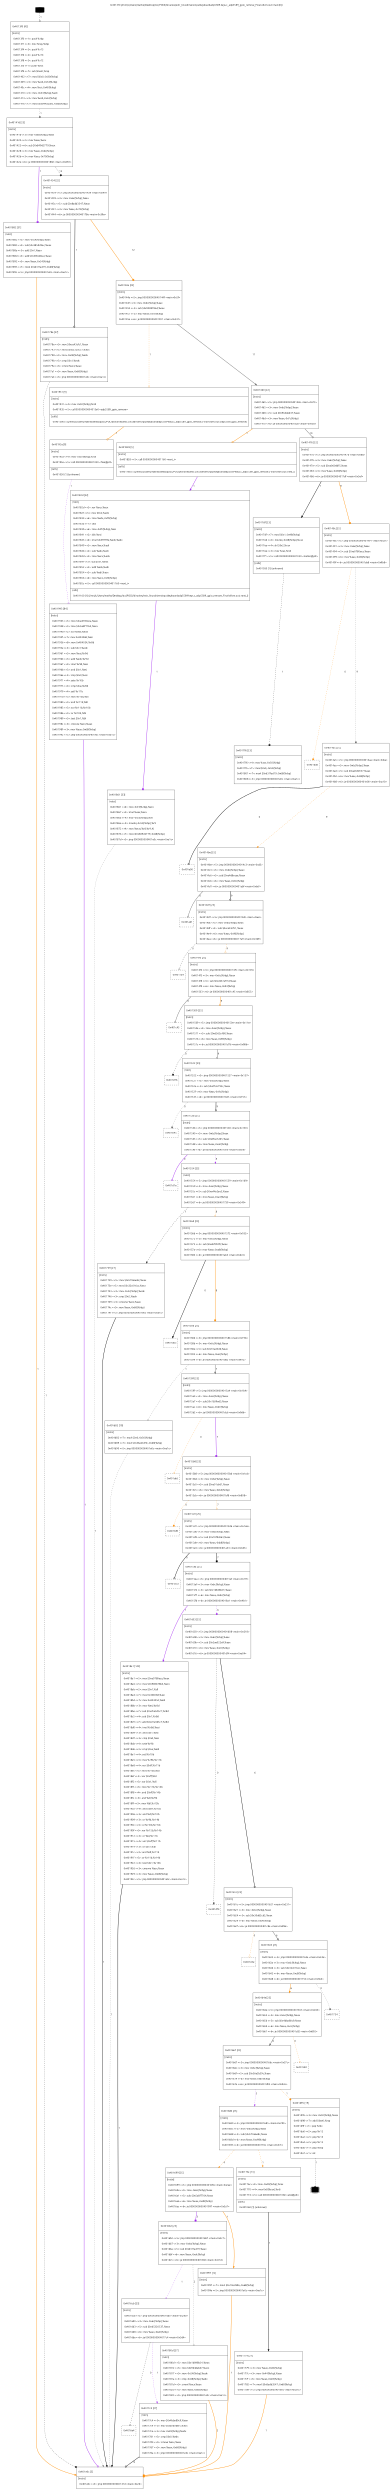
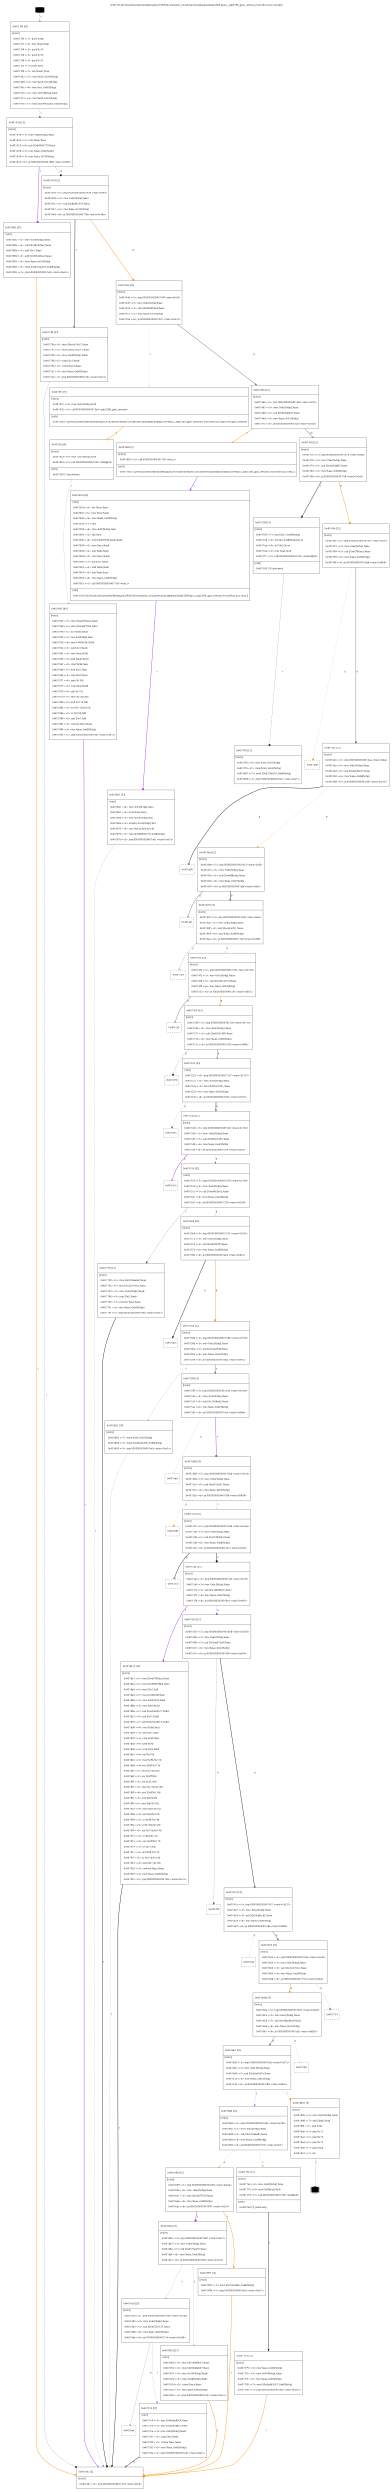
(356, 654) -> (356, 654)
(102, 1891) -> (102, 1891)
